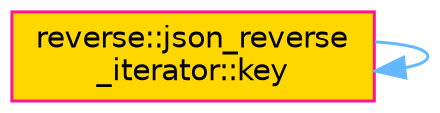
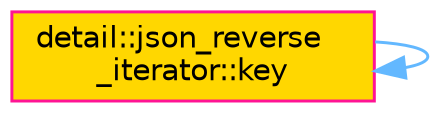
(193, 56) -> (193, 56)
